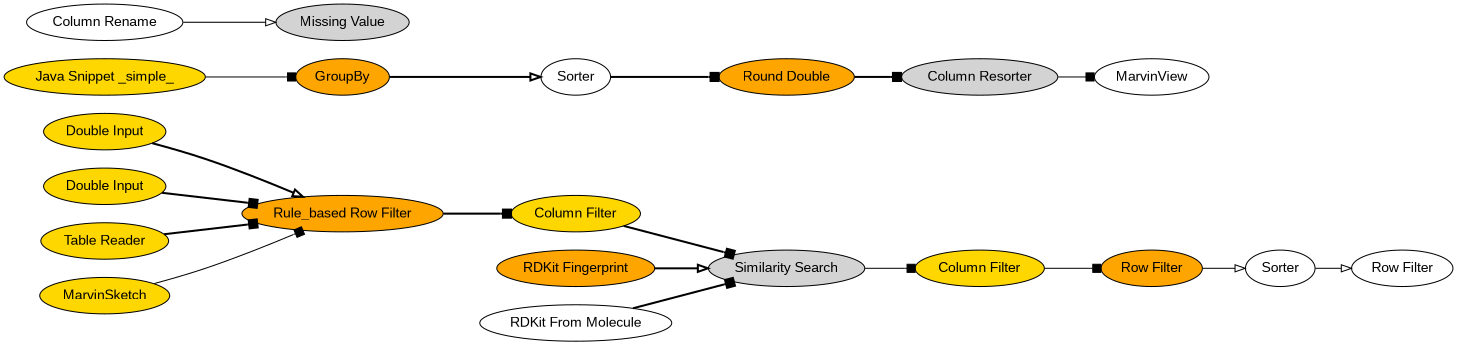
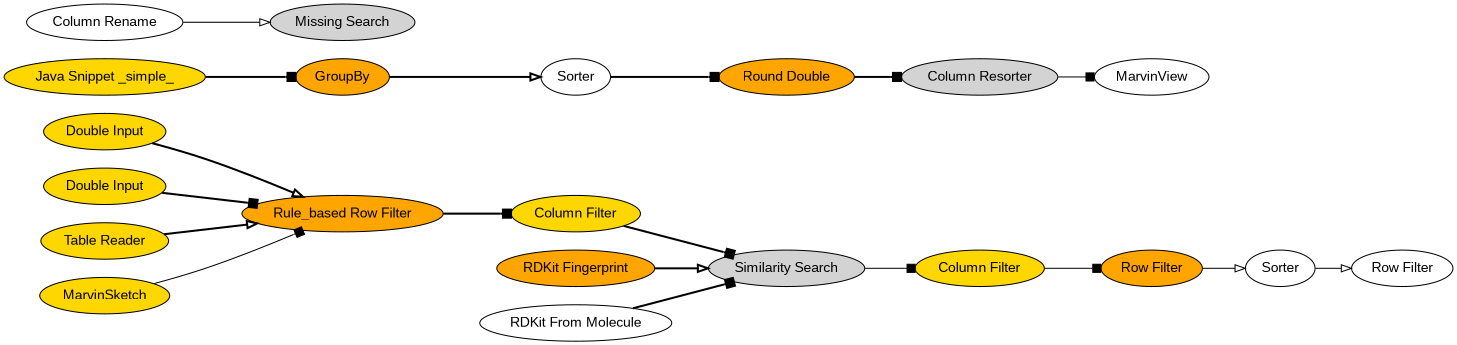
(343, 22) -> (343, 22)
(246, 77) -> (246, 77)
(206, 229) -> (206, 229)
